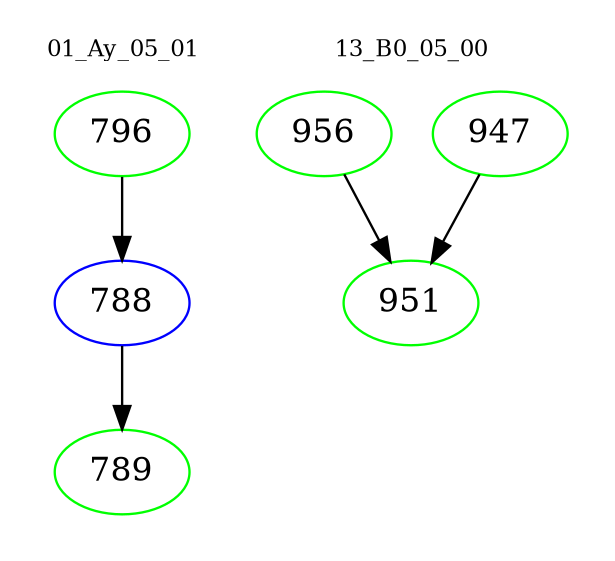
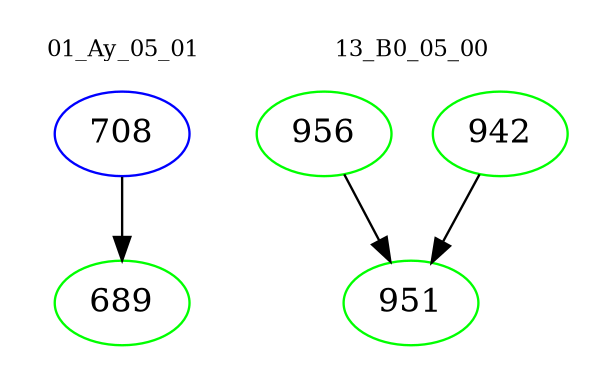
(122, 134) -> none
(500, 134) -> (500, 134)
(122, 303) -> (122, 134)
(122, 472) -> (122, 303)
